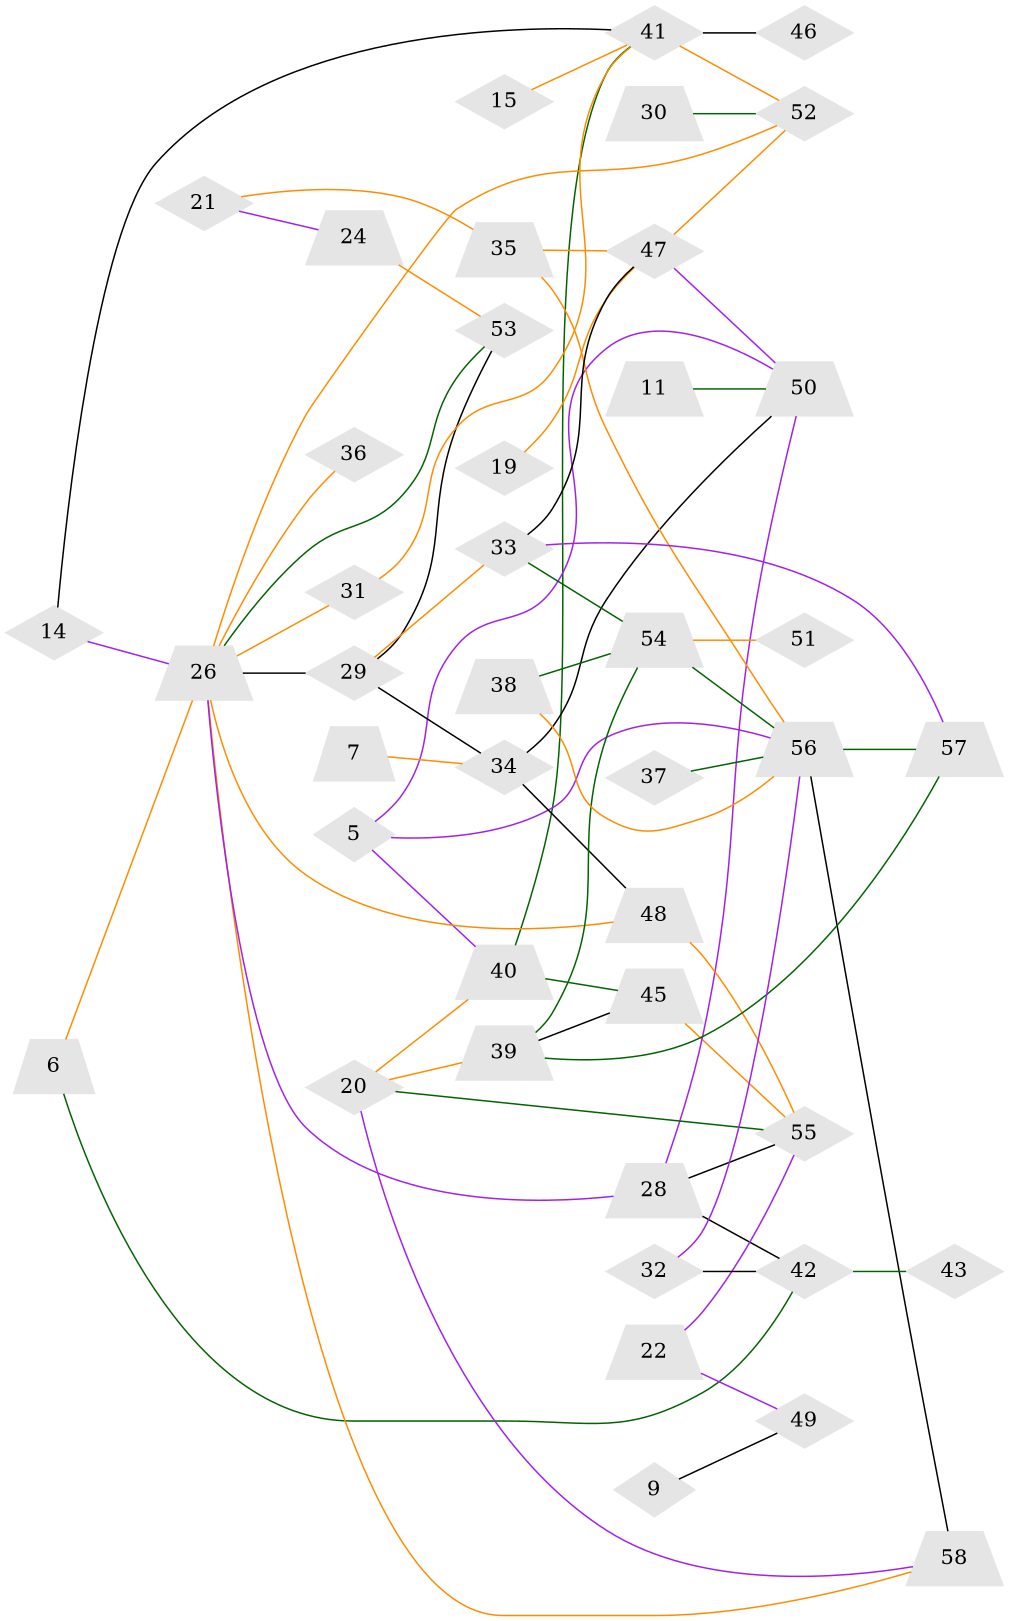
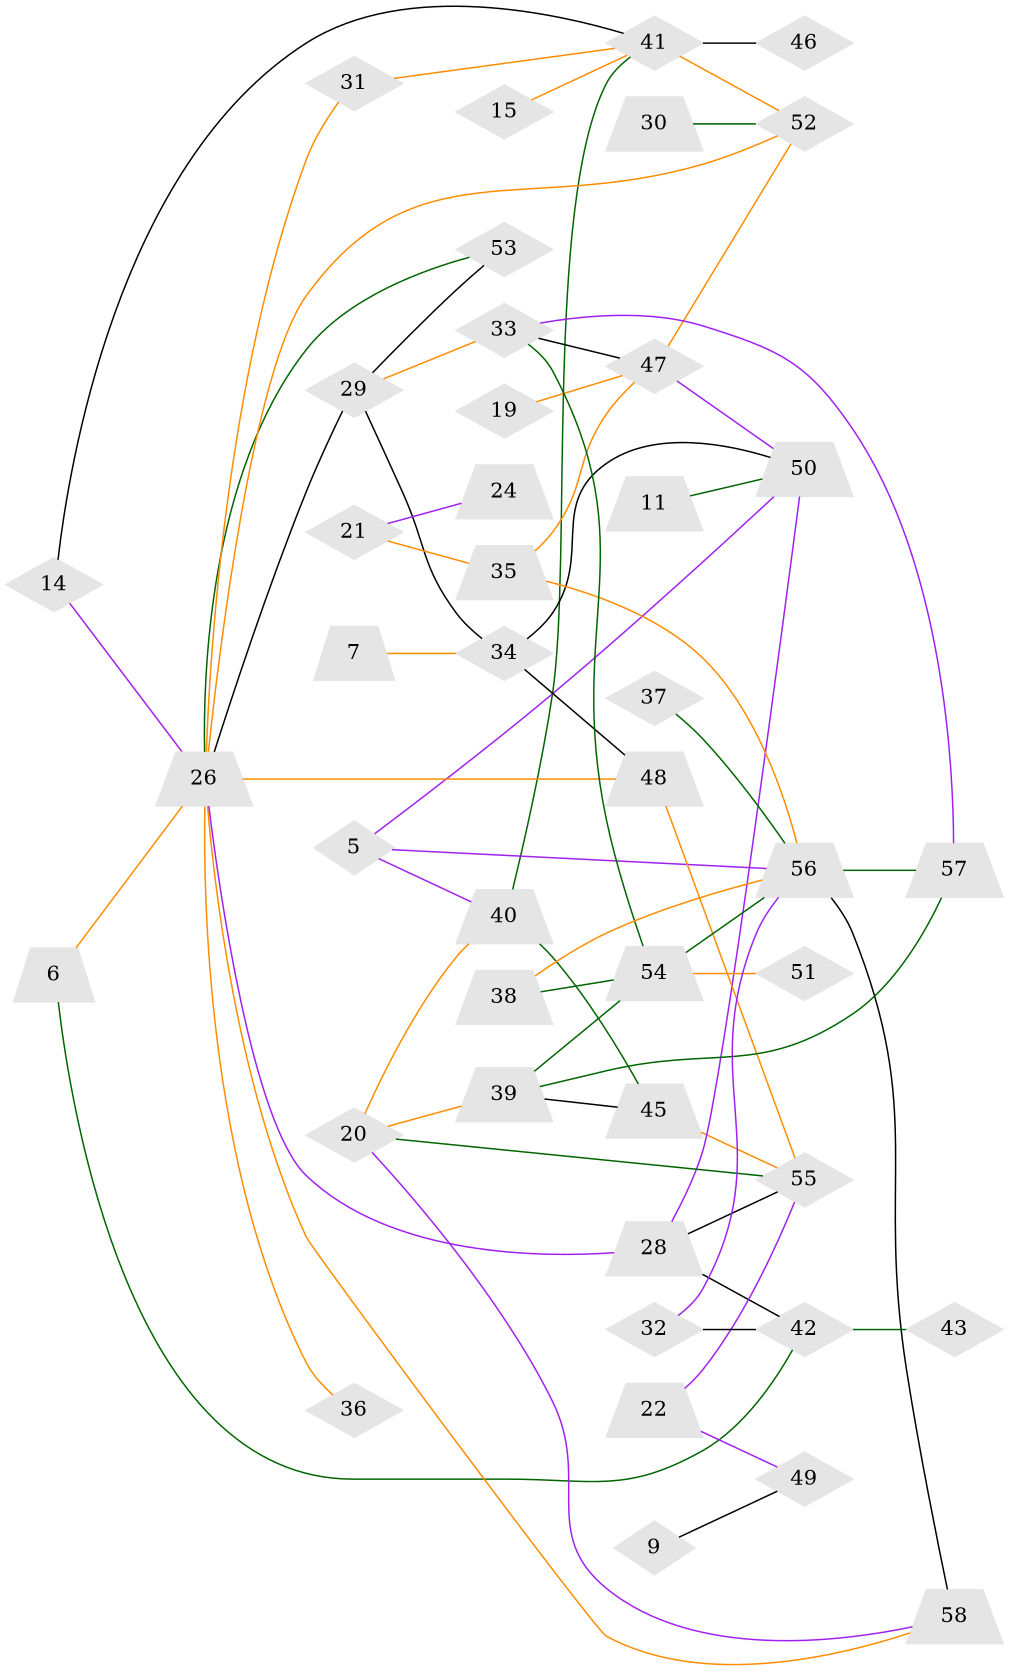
(440, 291) -> none
